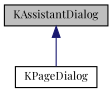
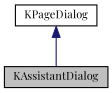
(56, 52) -> (56, 52)
